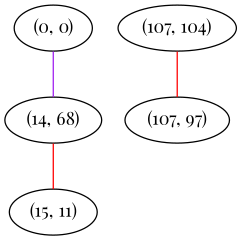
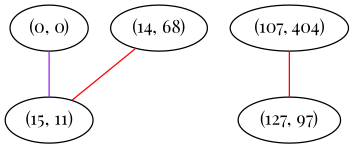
(177, 28) -> (289, 28)
(53, 74) -> (49, 74)
(177, 120) -> (289, 120)
